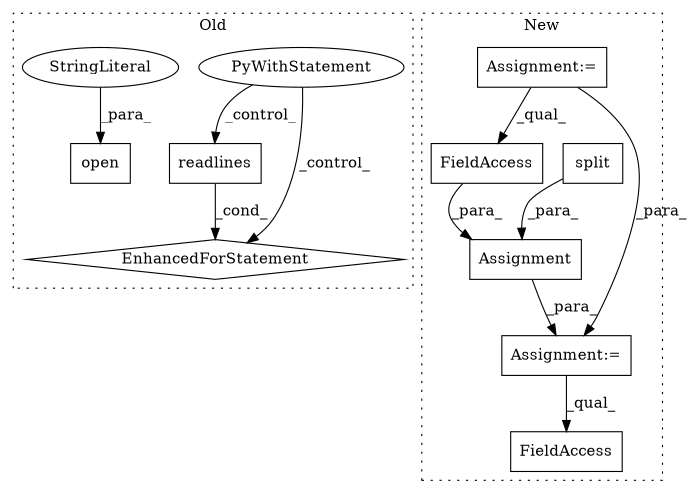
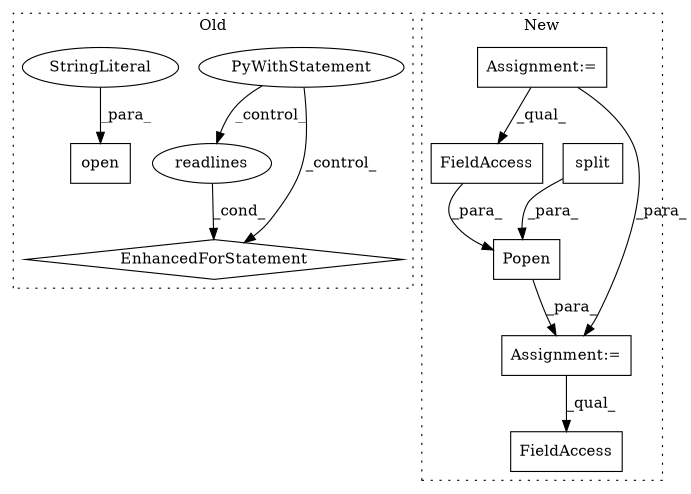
(215, 163) -> (212, 163)
(526, 259) -> (527, 259)
